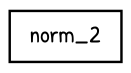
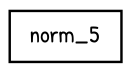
(66, 36) -> (66, 36)
